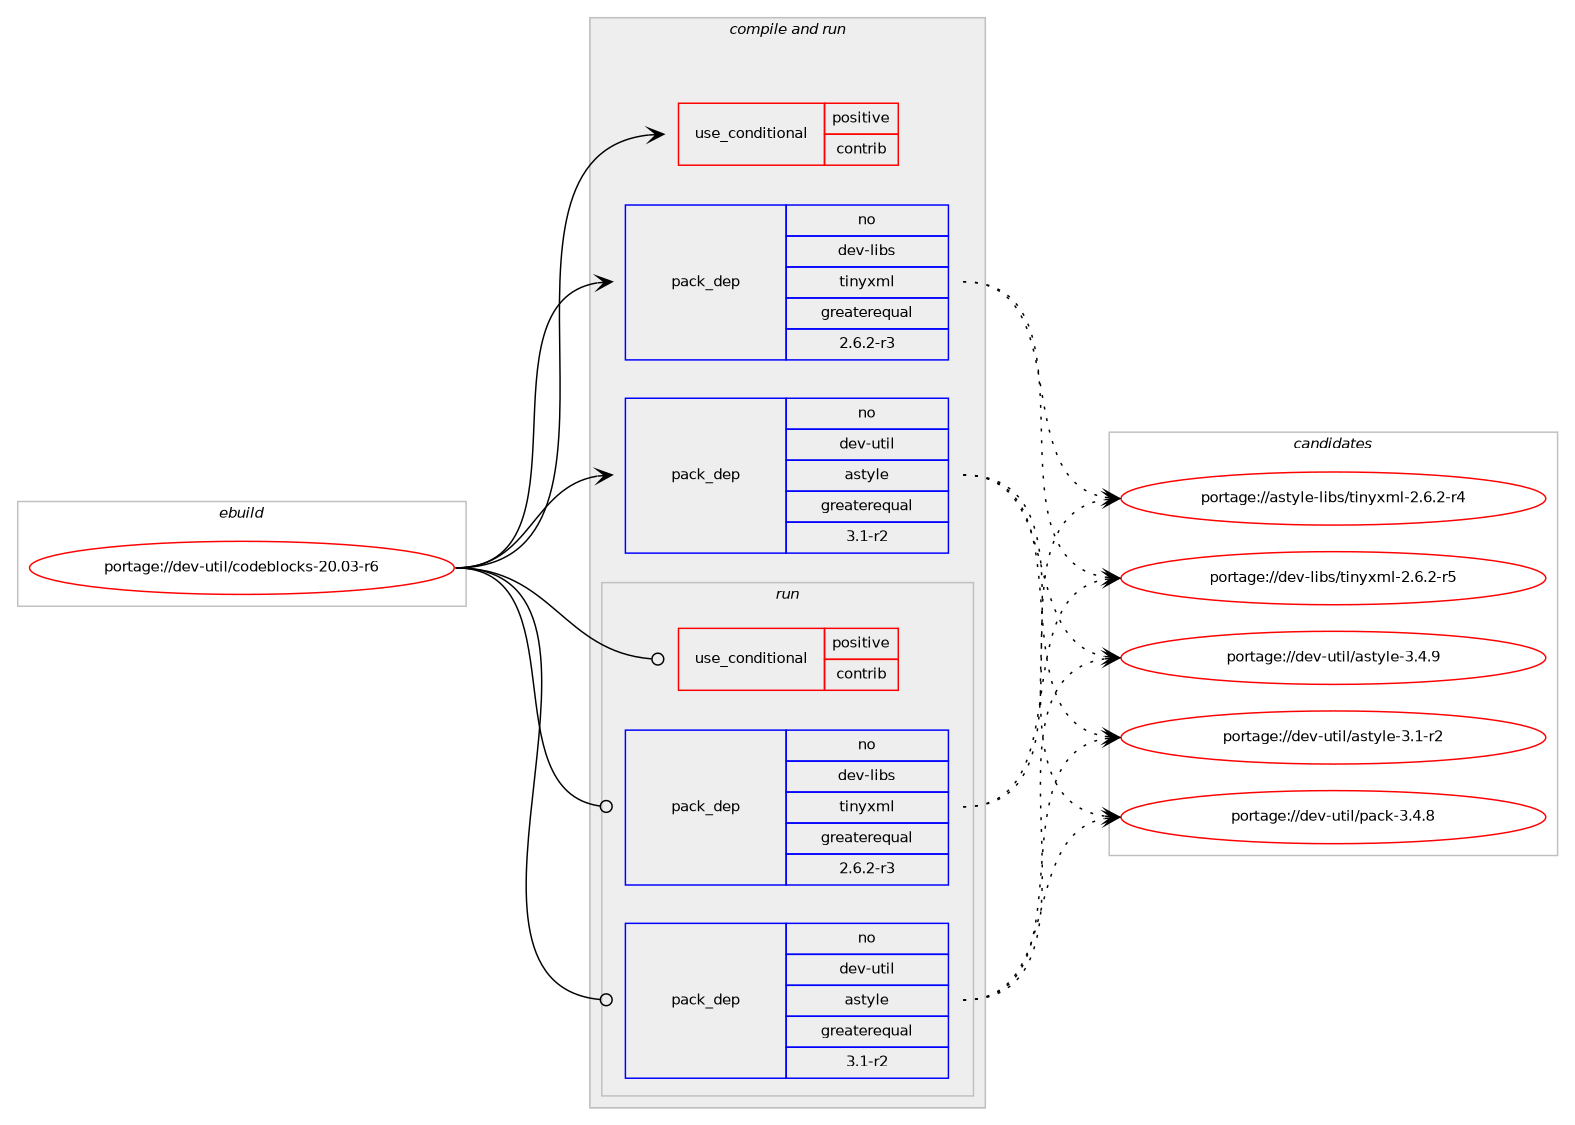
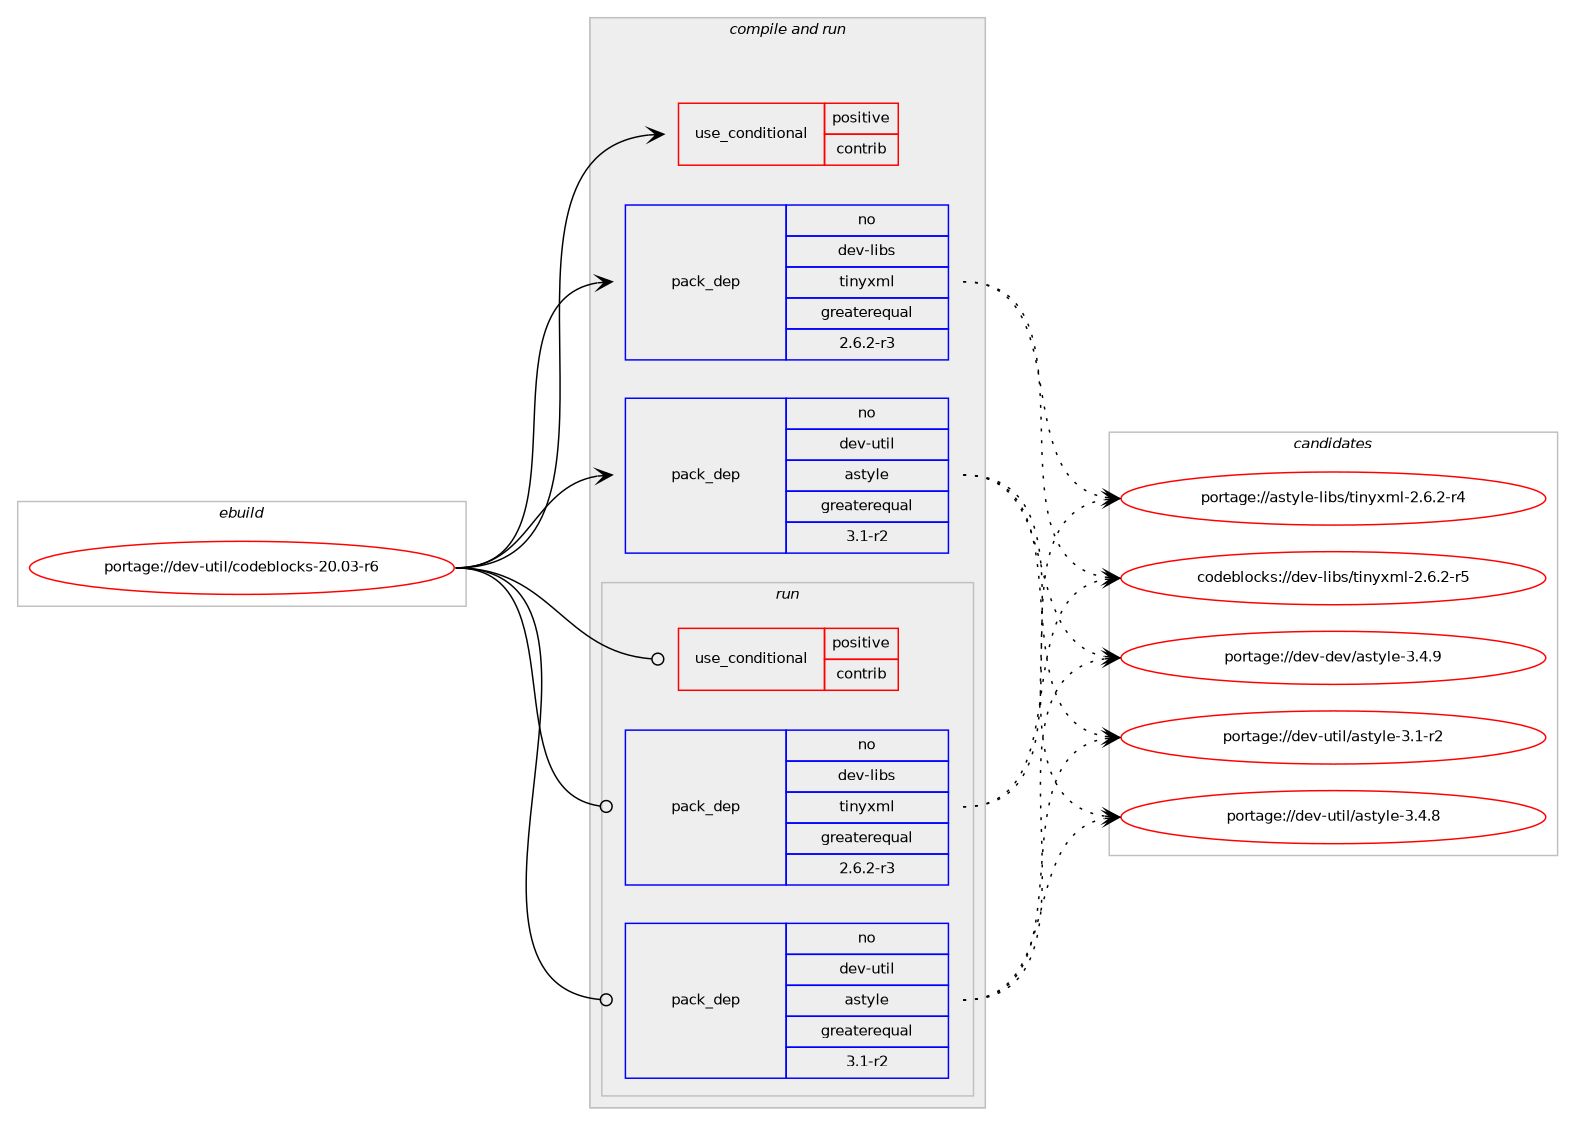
(1333, 578) -> (1333, 578)
(1333, 658) -> (1333, 658)
(1333, 817) -> (1333, 817)
